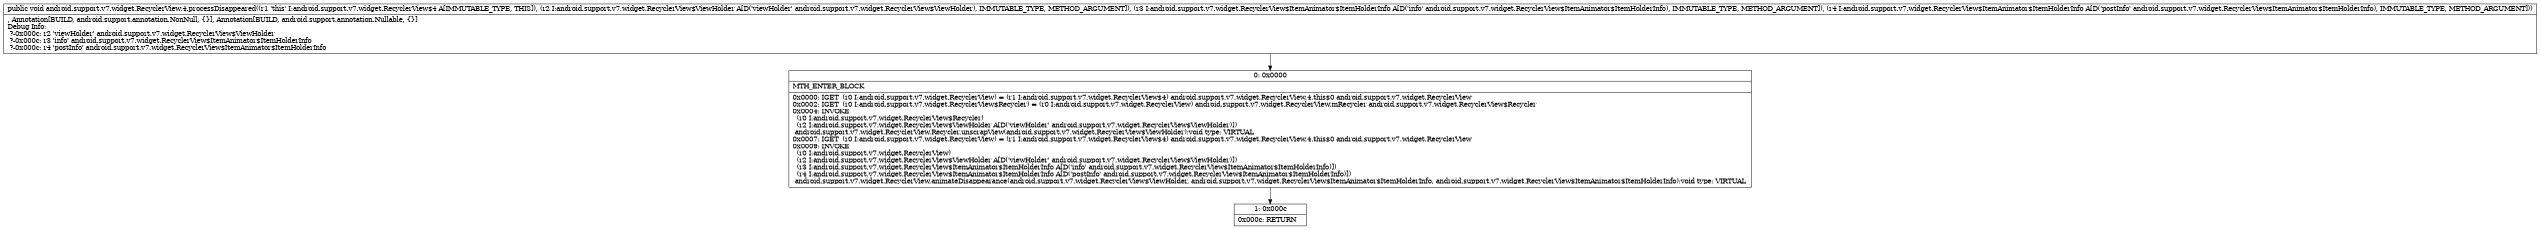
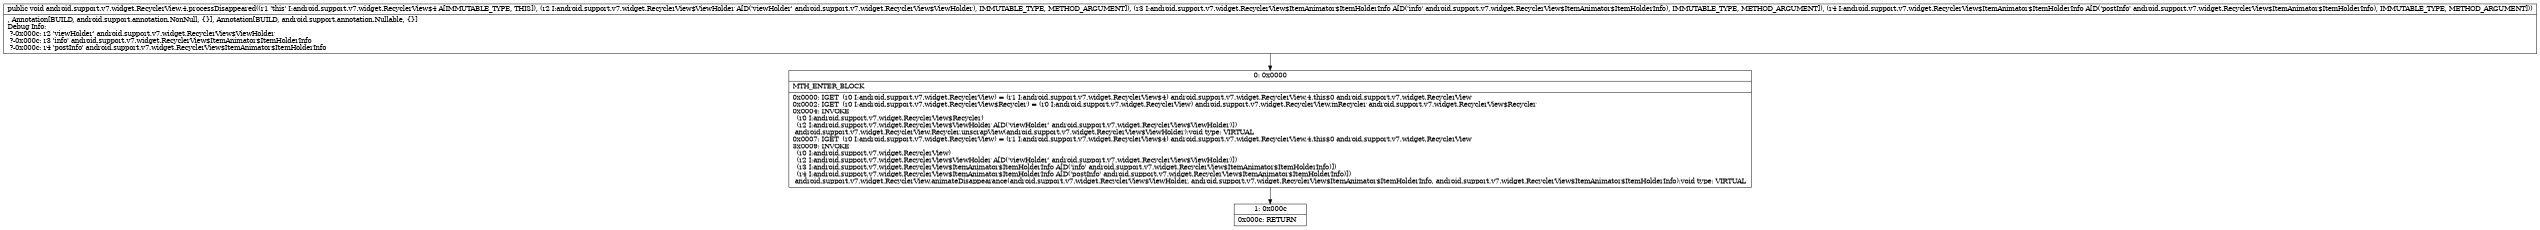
(823, 147) -> (823, 147)
